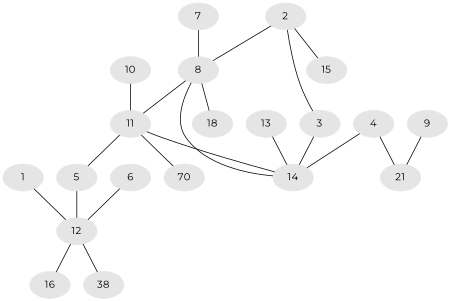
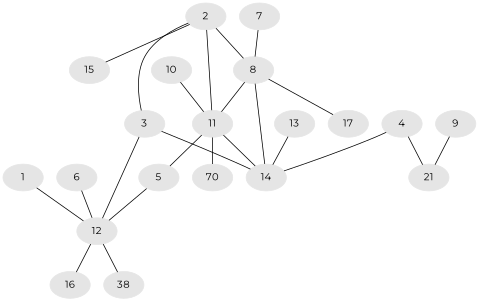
none -> (209, 70)
(213, 124) -> (348, 124)
none -> (121, 178)
